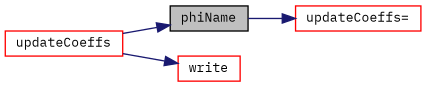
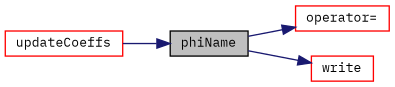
(358, 18) -> (342, 18)
(144, 57) -> (273, 56)
